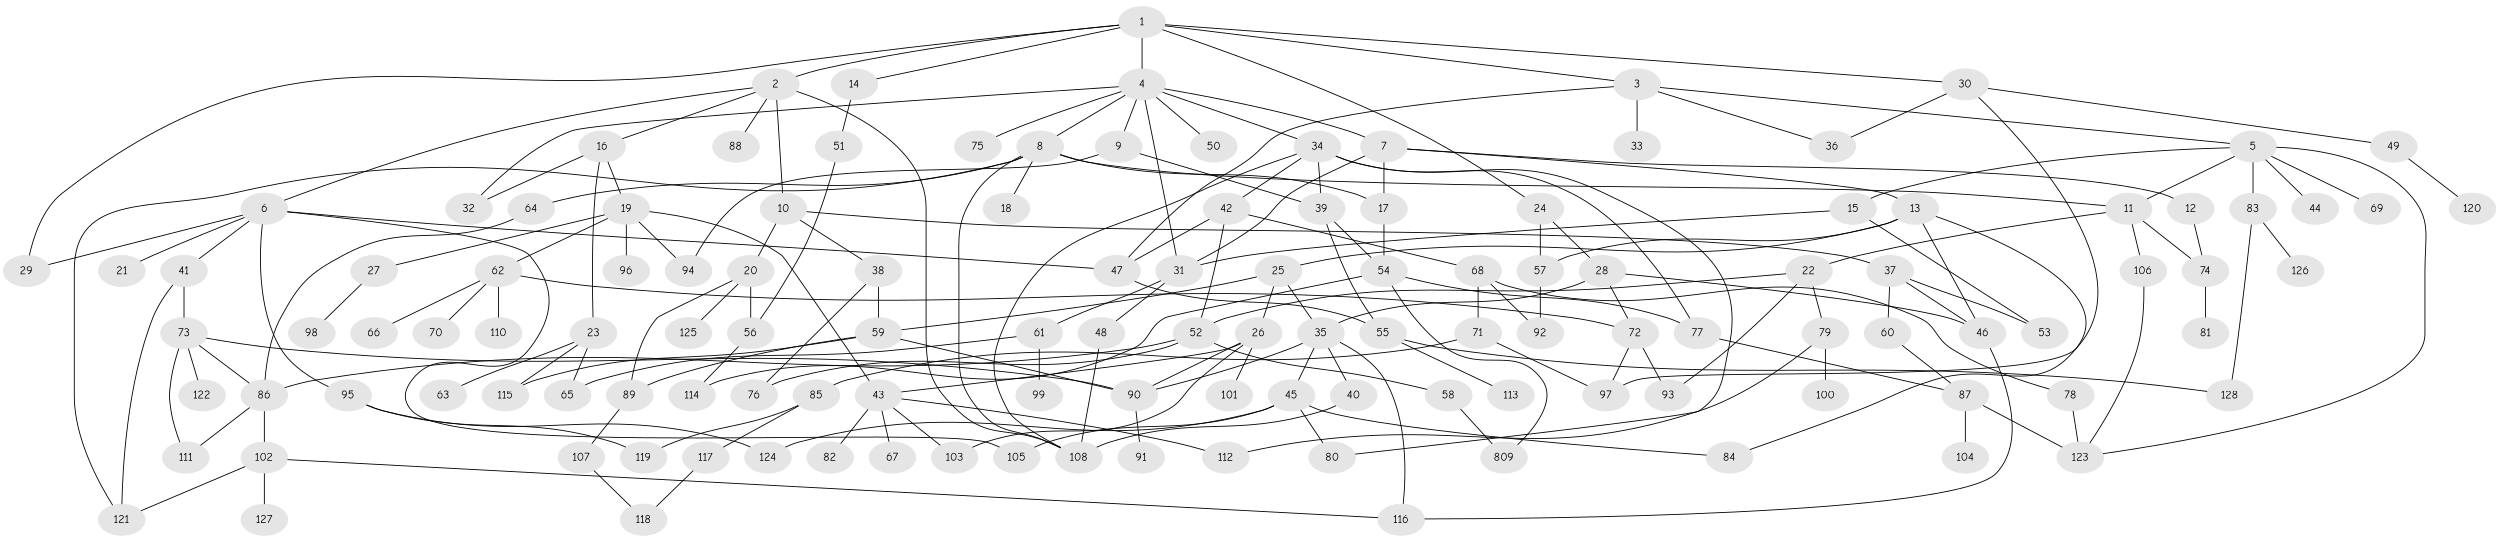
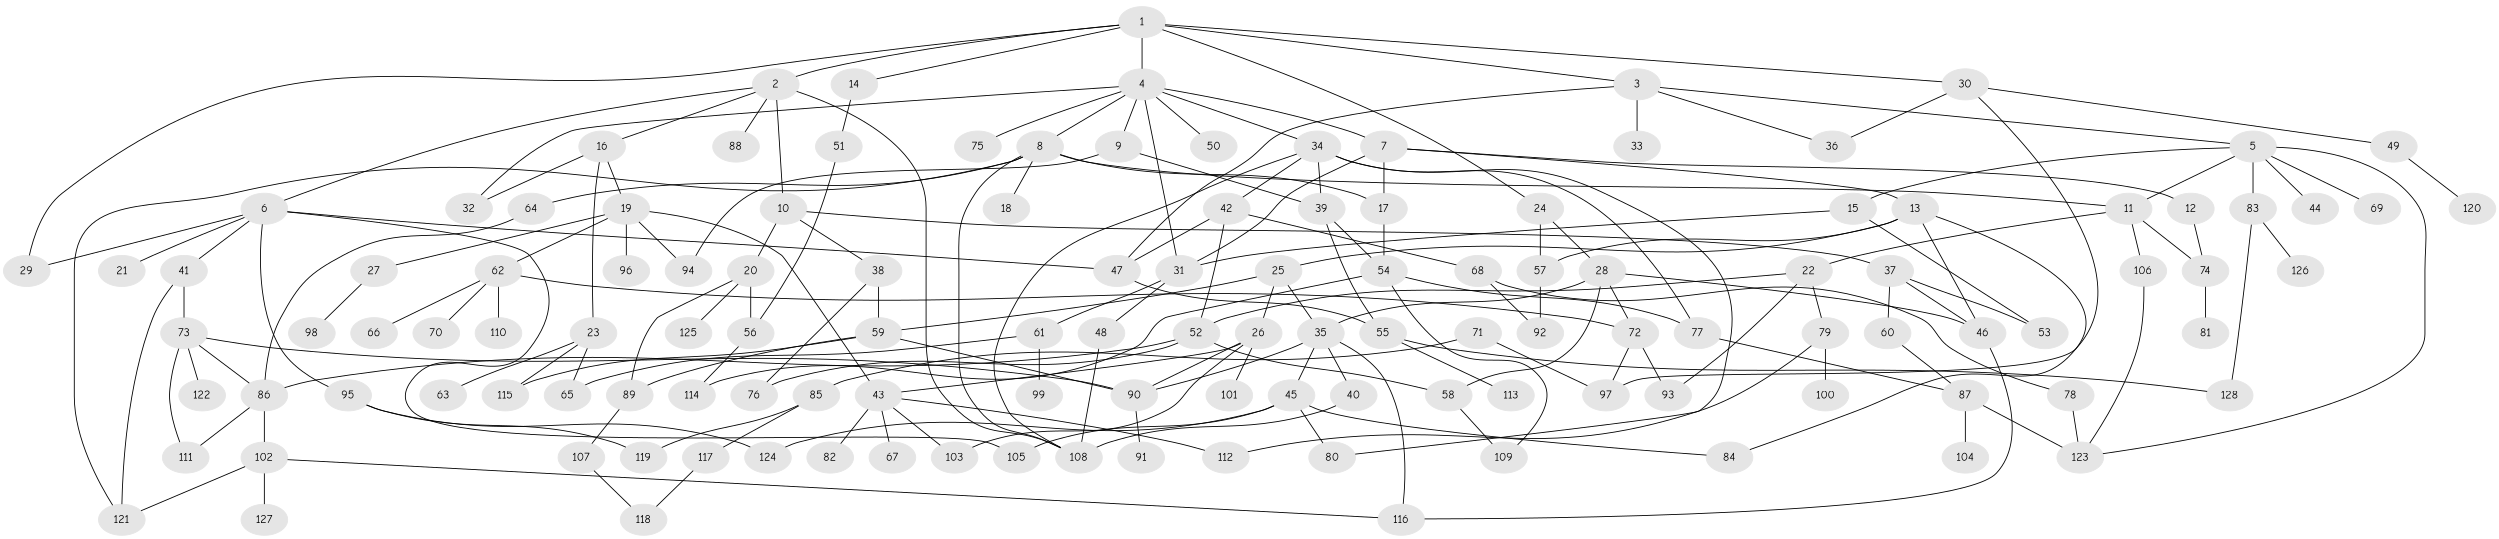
(1478, 302) -> none
none -> (1565, 354)
(1504, 458) -> (1504, 458)
